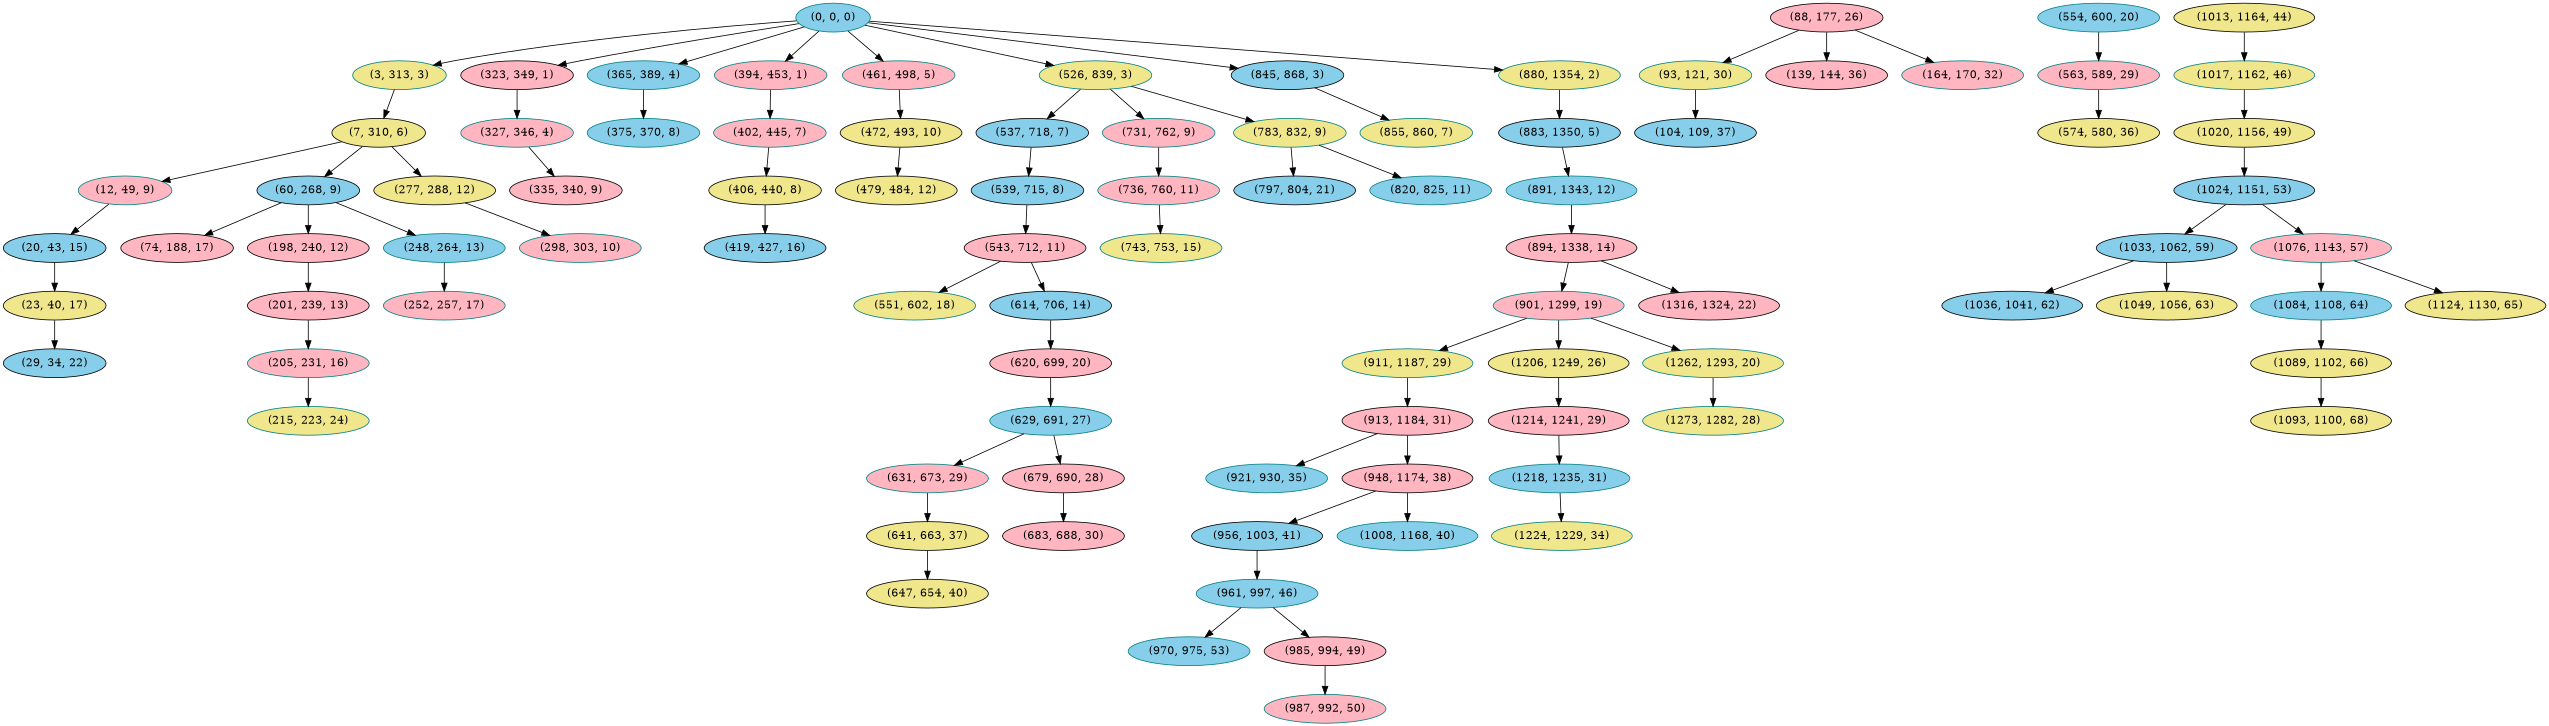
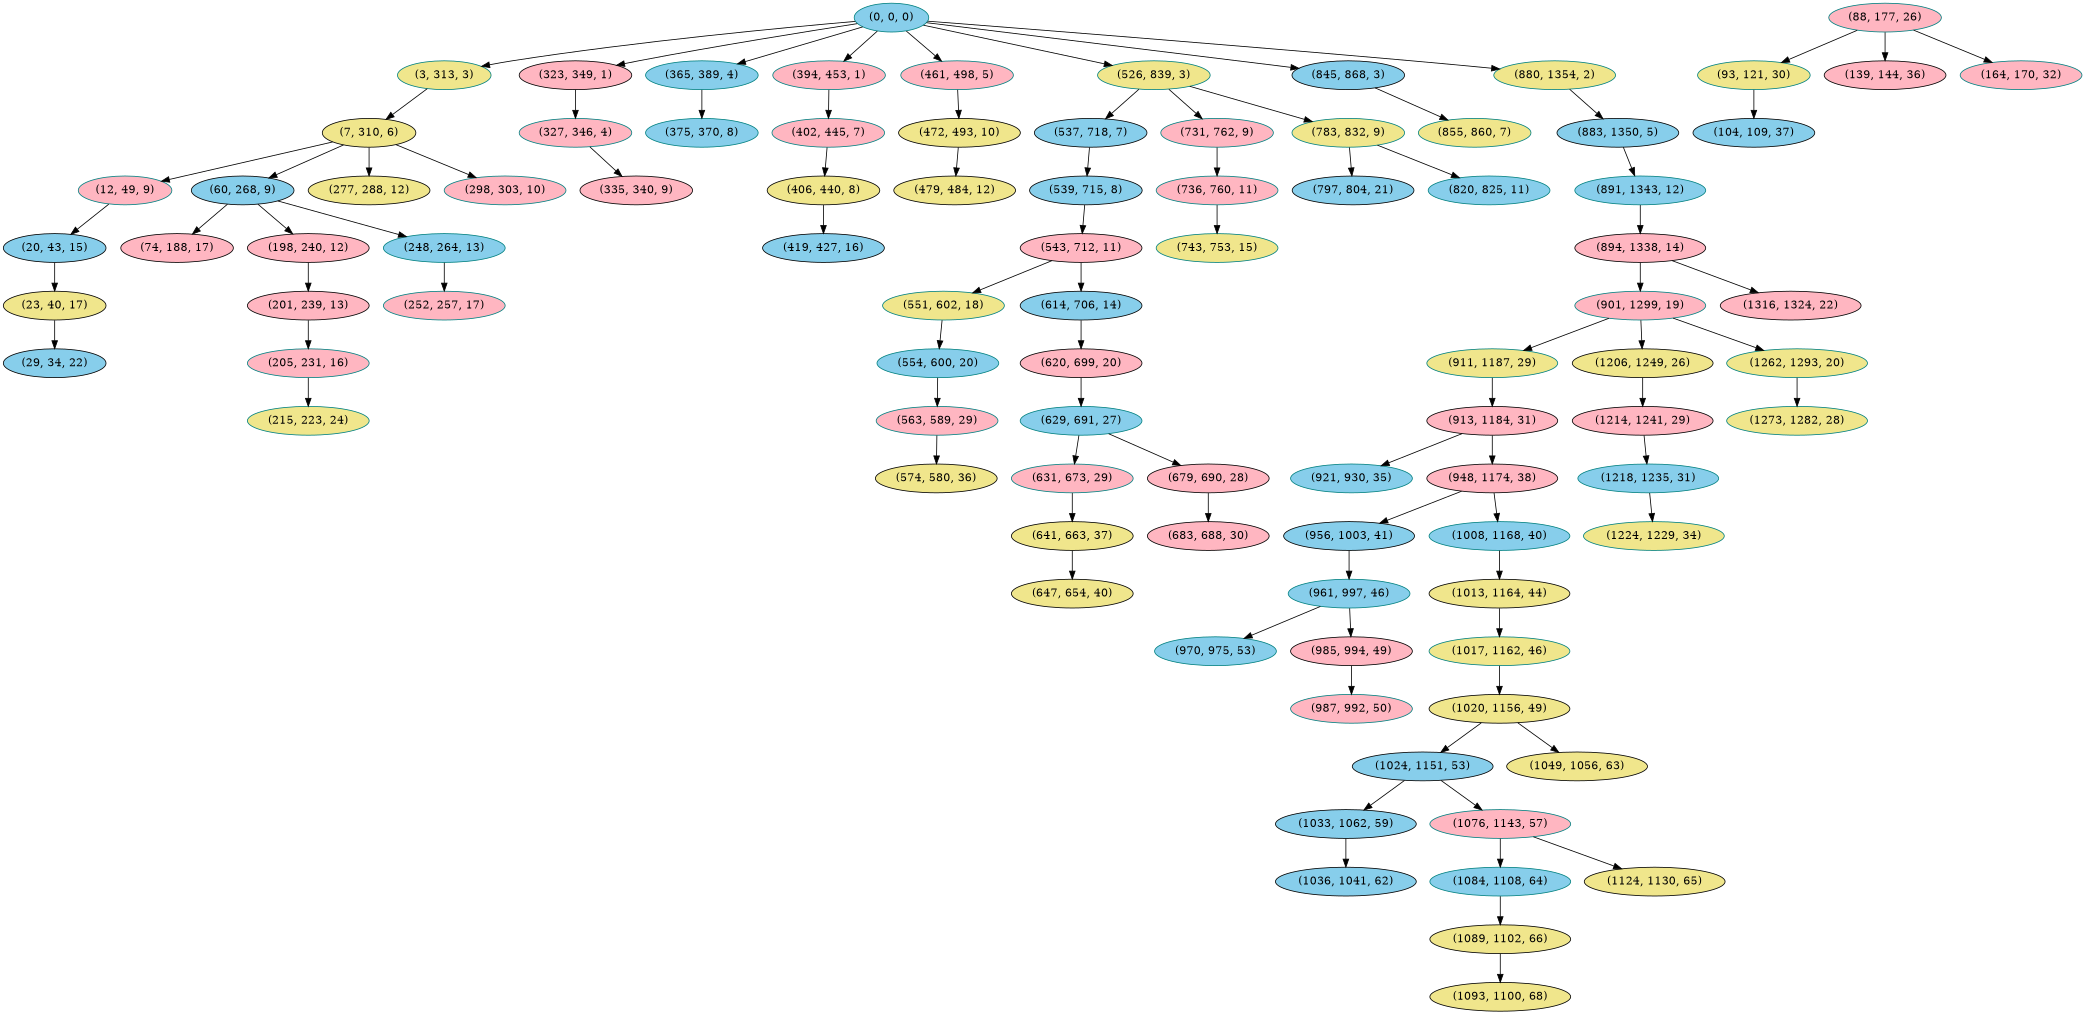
(1827, 18) -> (1885, 18)
(504, 218) -> (432, 160)
(2167, 273) -> (1535, 735)
none -> (941, 330)
none -> (1499, 561)
